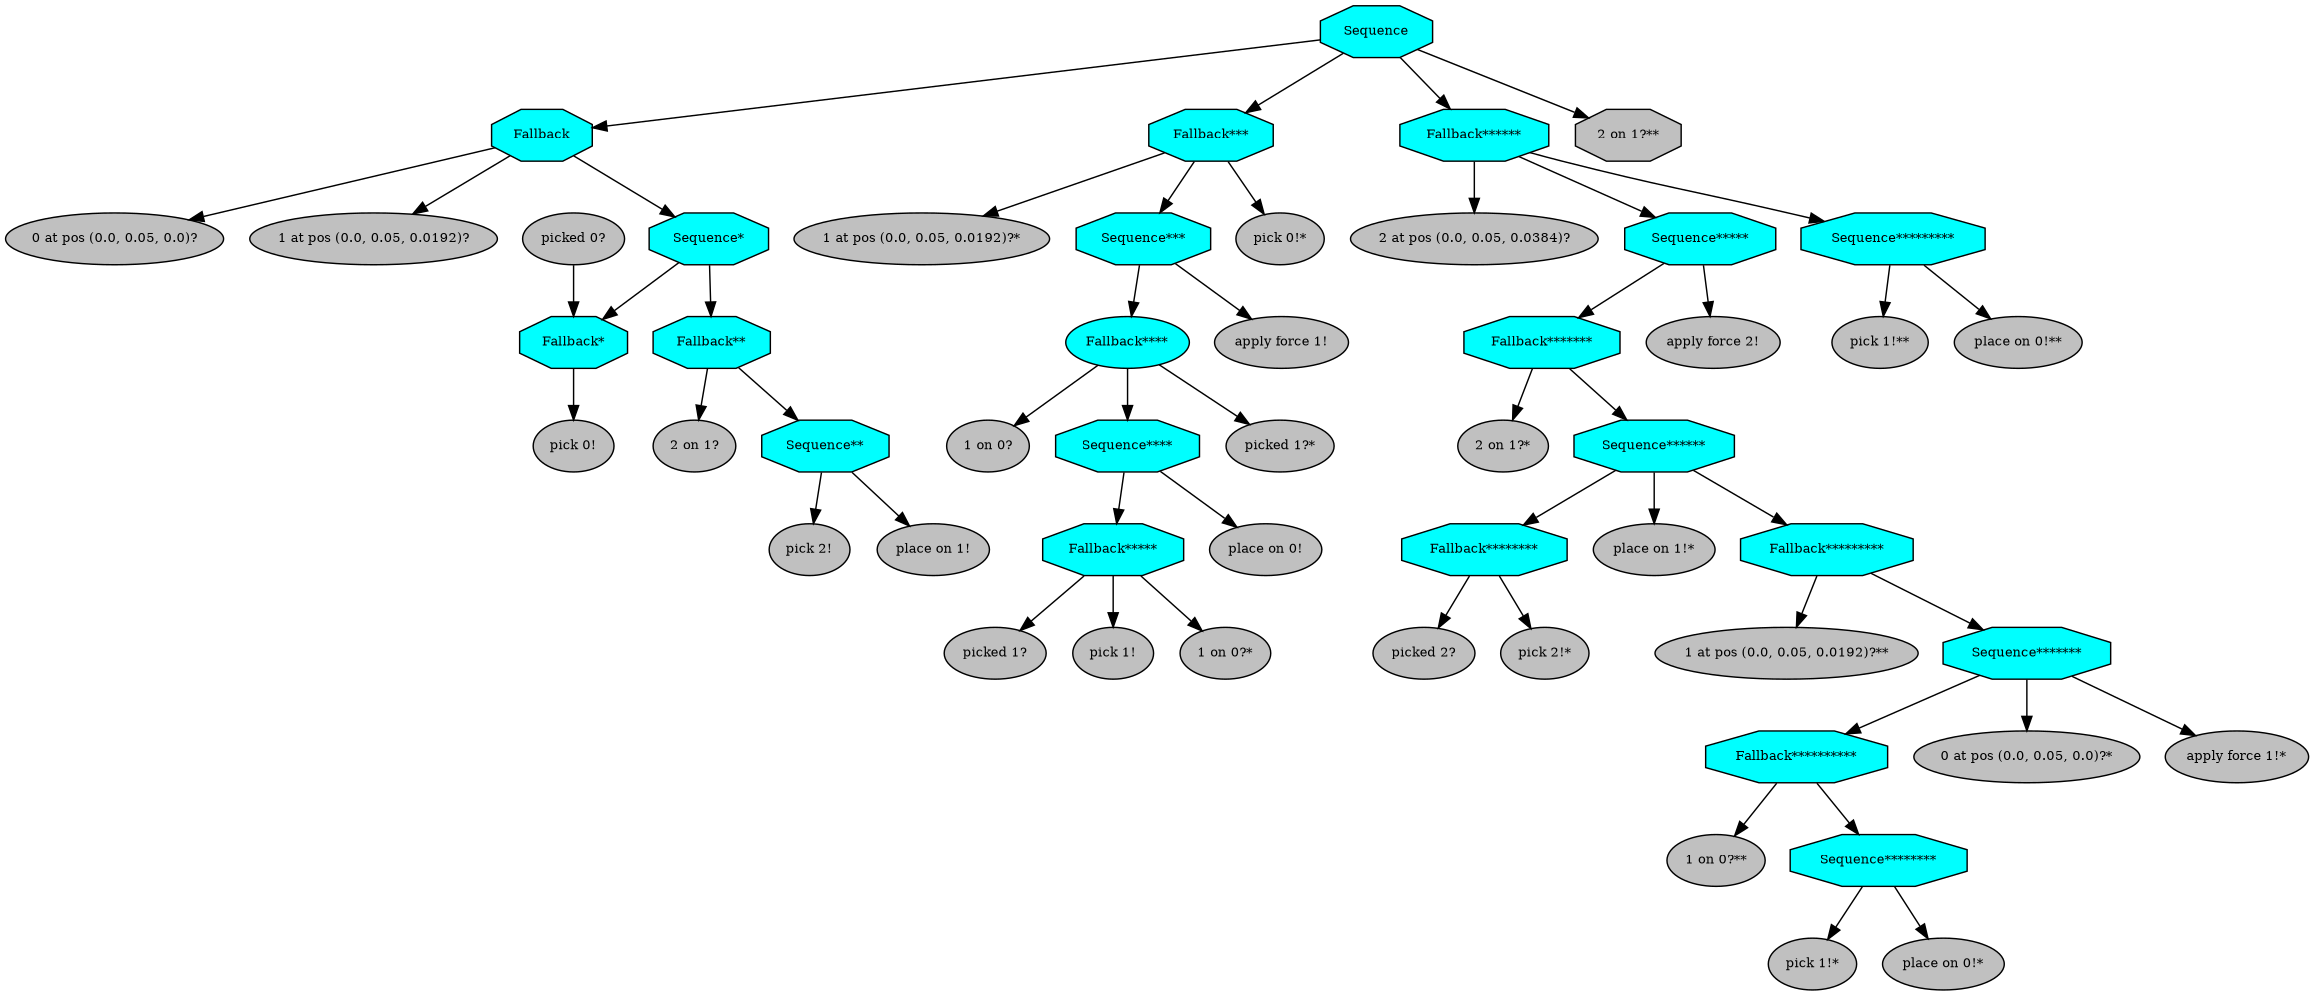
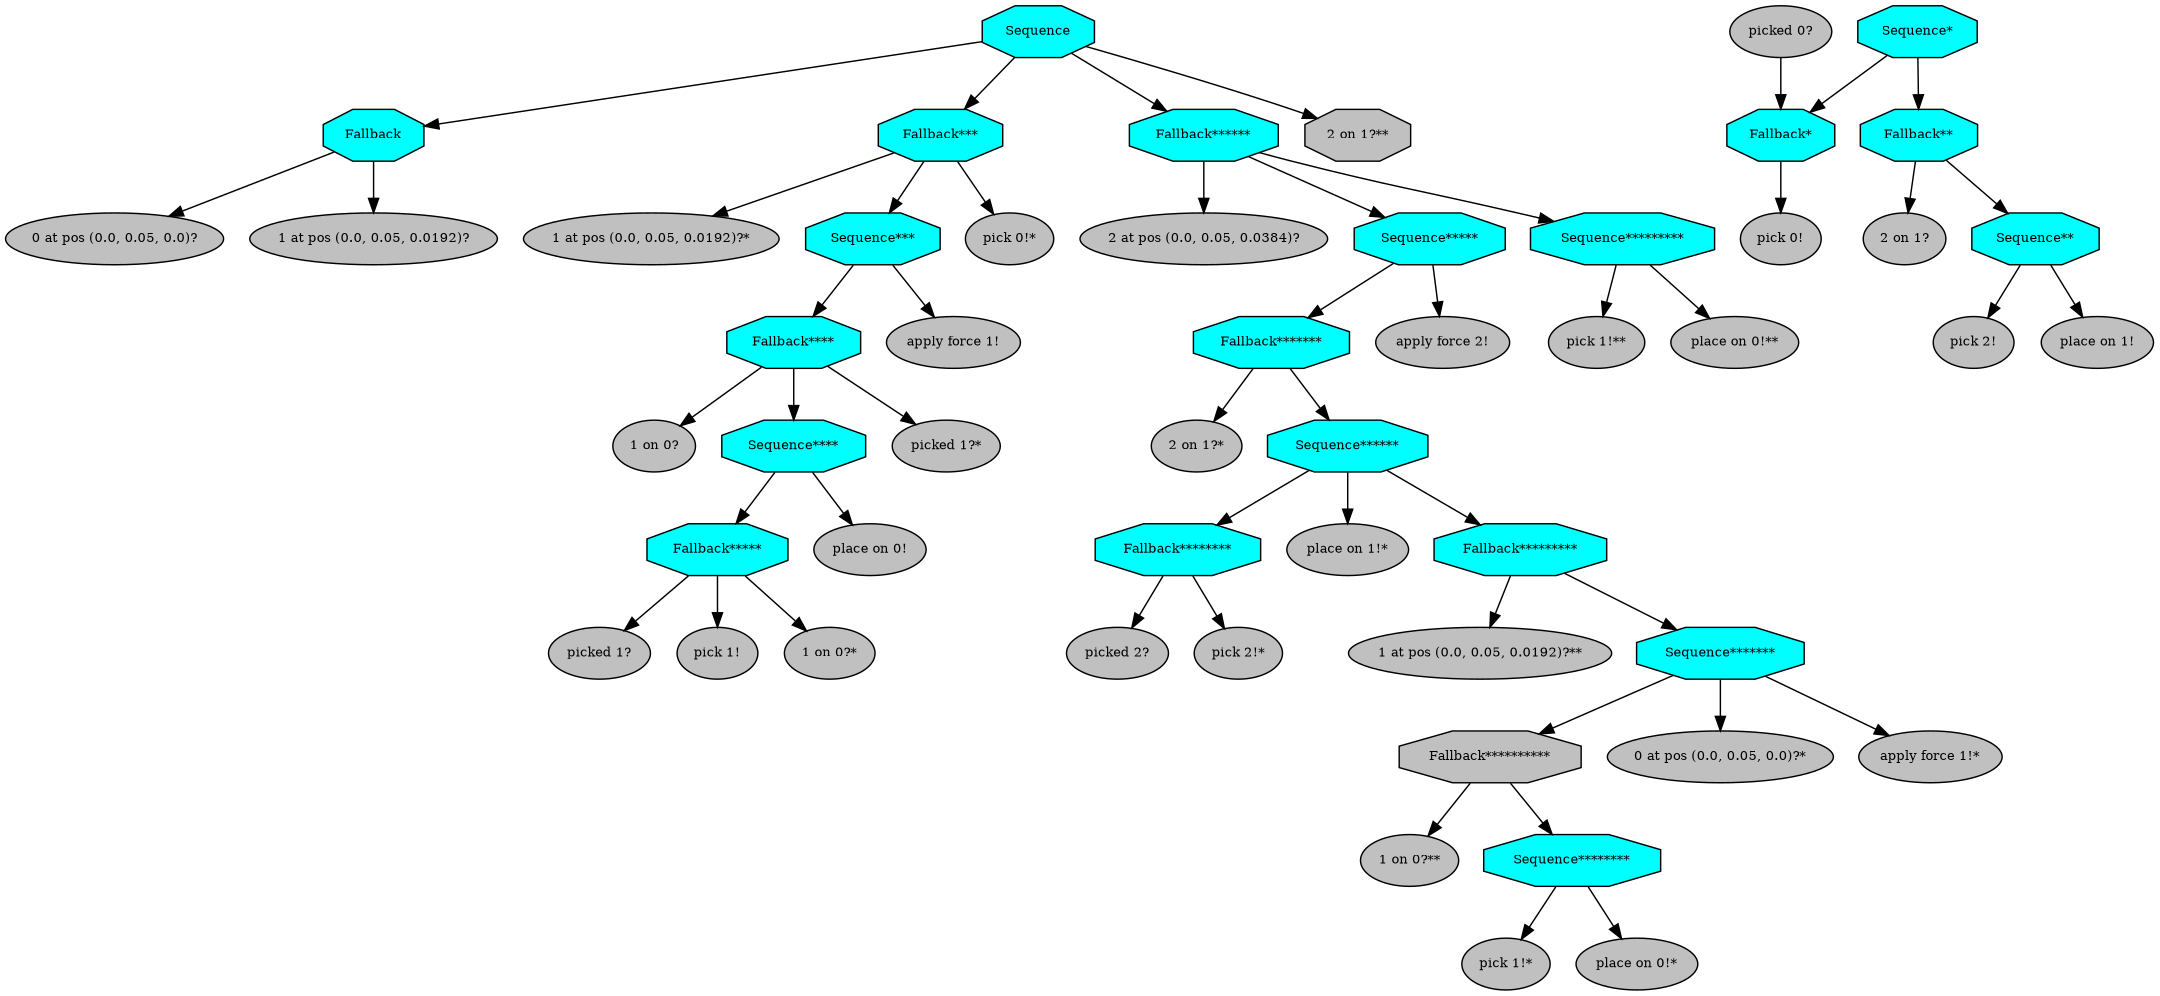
(618, 183) -> none
(1128, 342) -> (794, 342)
(1797, 757) -> (1490, 757)
